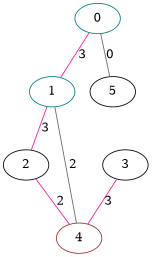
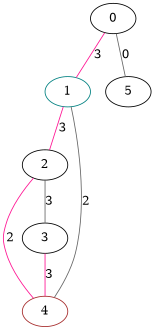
(98, 19) -> (113, 19)
none -> (45, 202)
